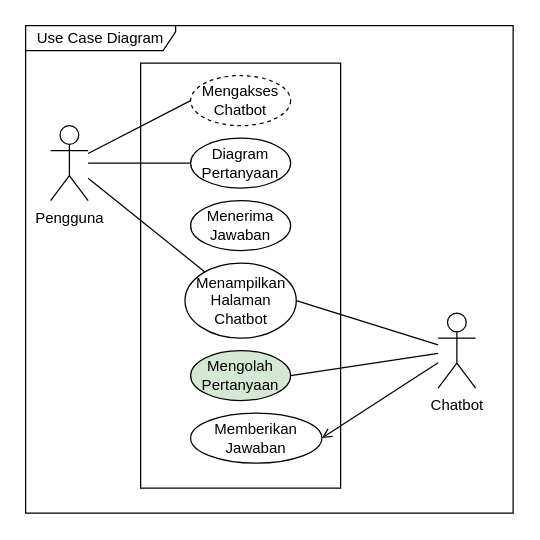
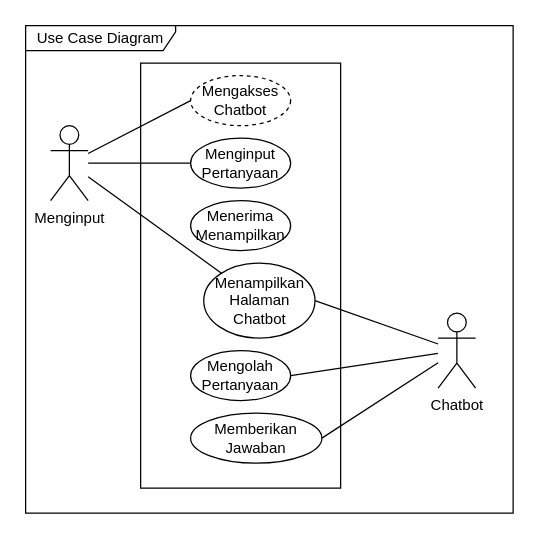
(241, 163) -> (241, 163)
(70, 218) -> (70, 218)
(241, 226) -> (241, 226)
(241, 301) -> (259, 301)
(241, 376) -> (241, 376)
(327, 435) -> (326, 435)
